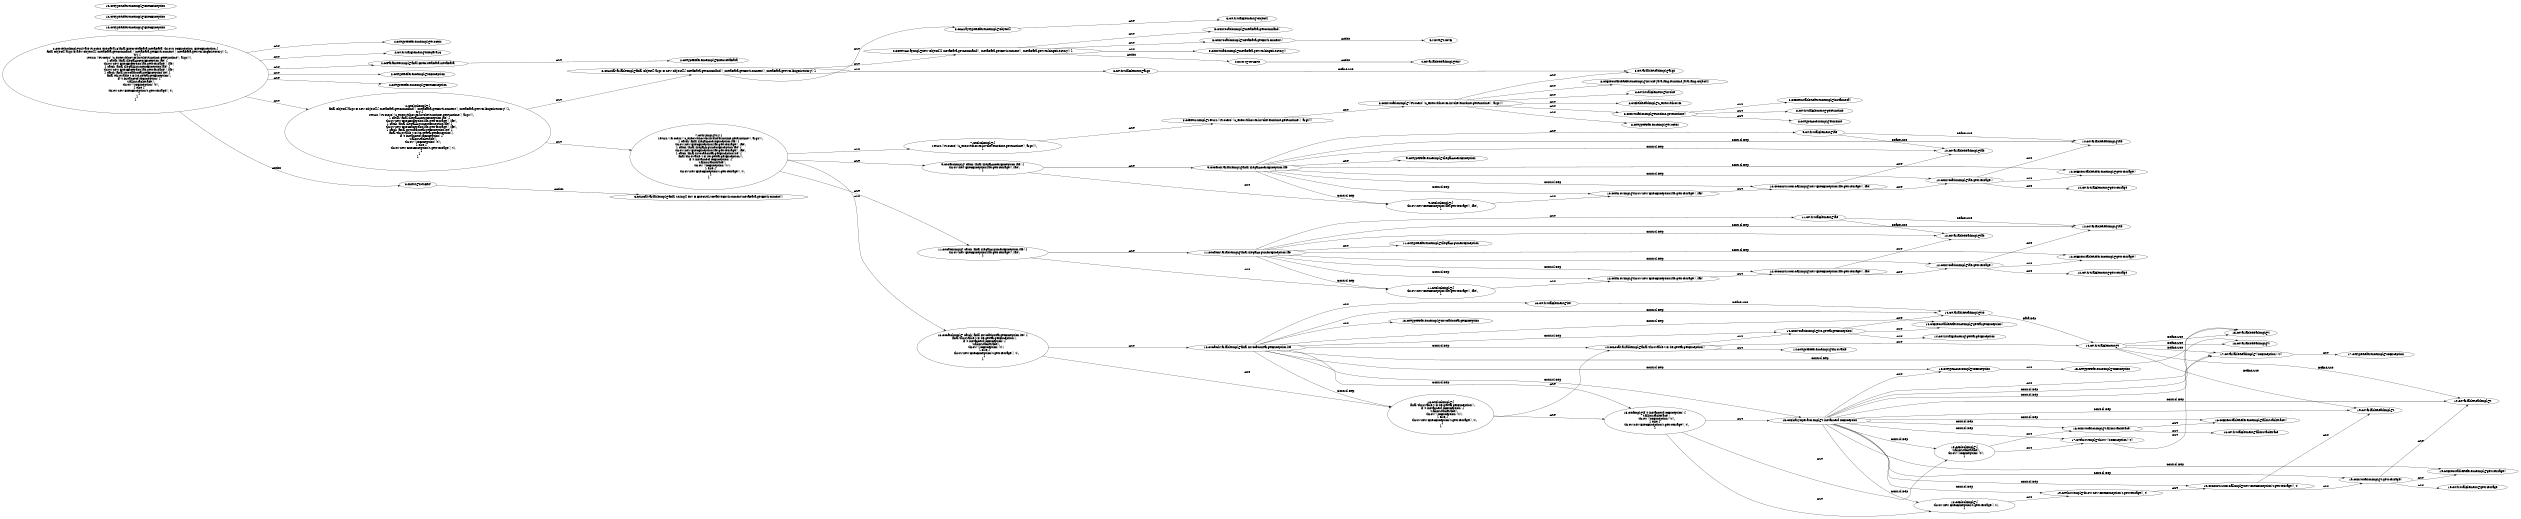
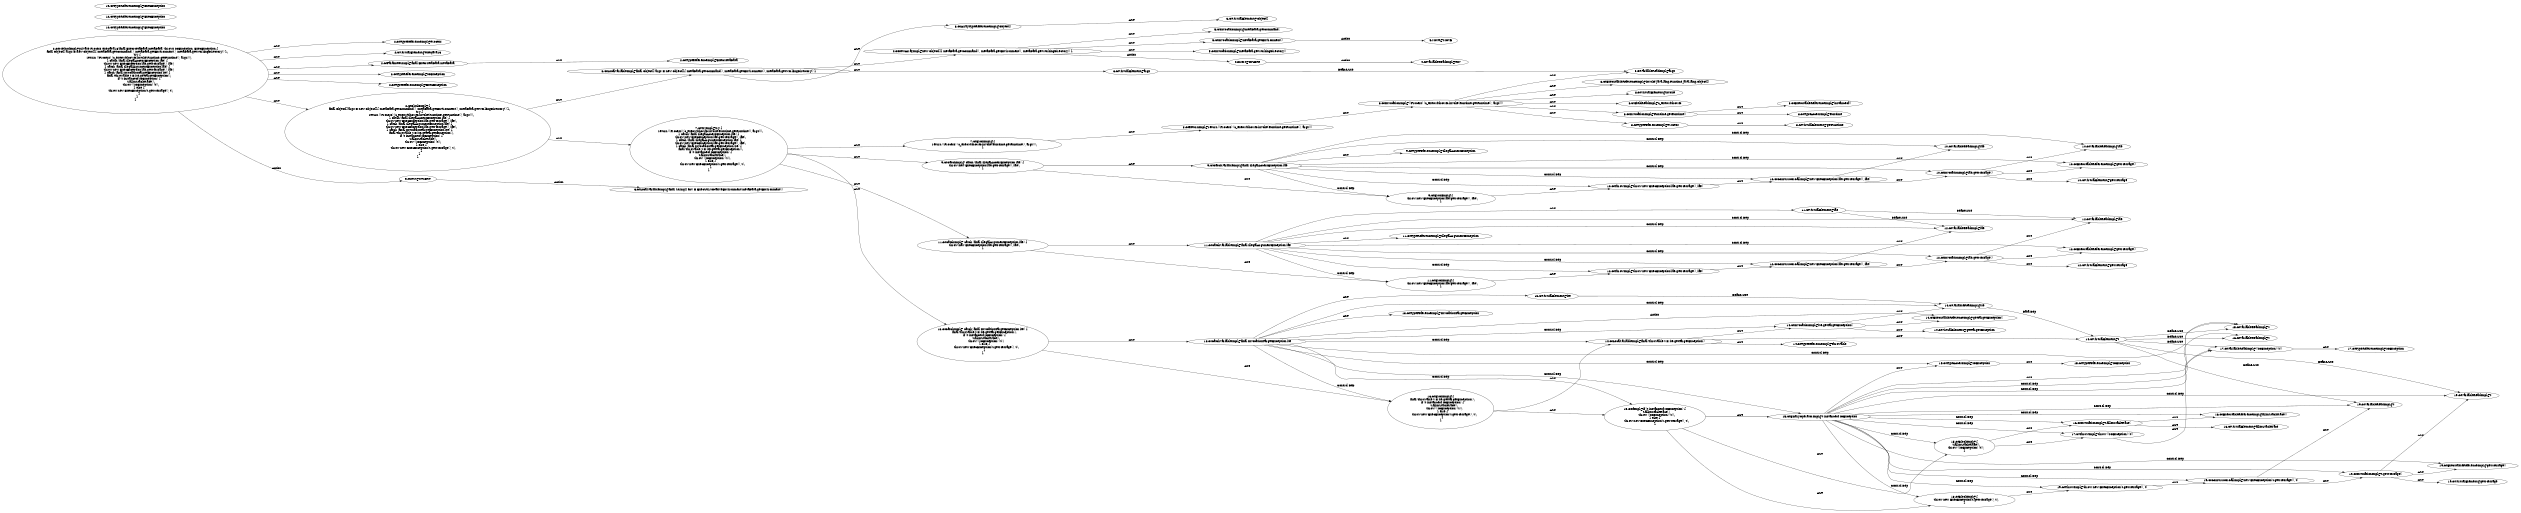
(1741, 113) -> (1736, 125)
(1820, 133) -> none
(1655, 321) -> (1655, 315)
